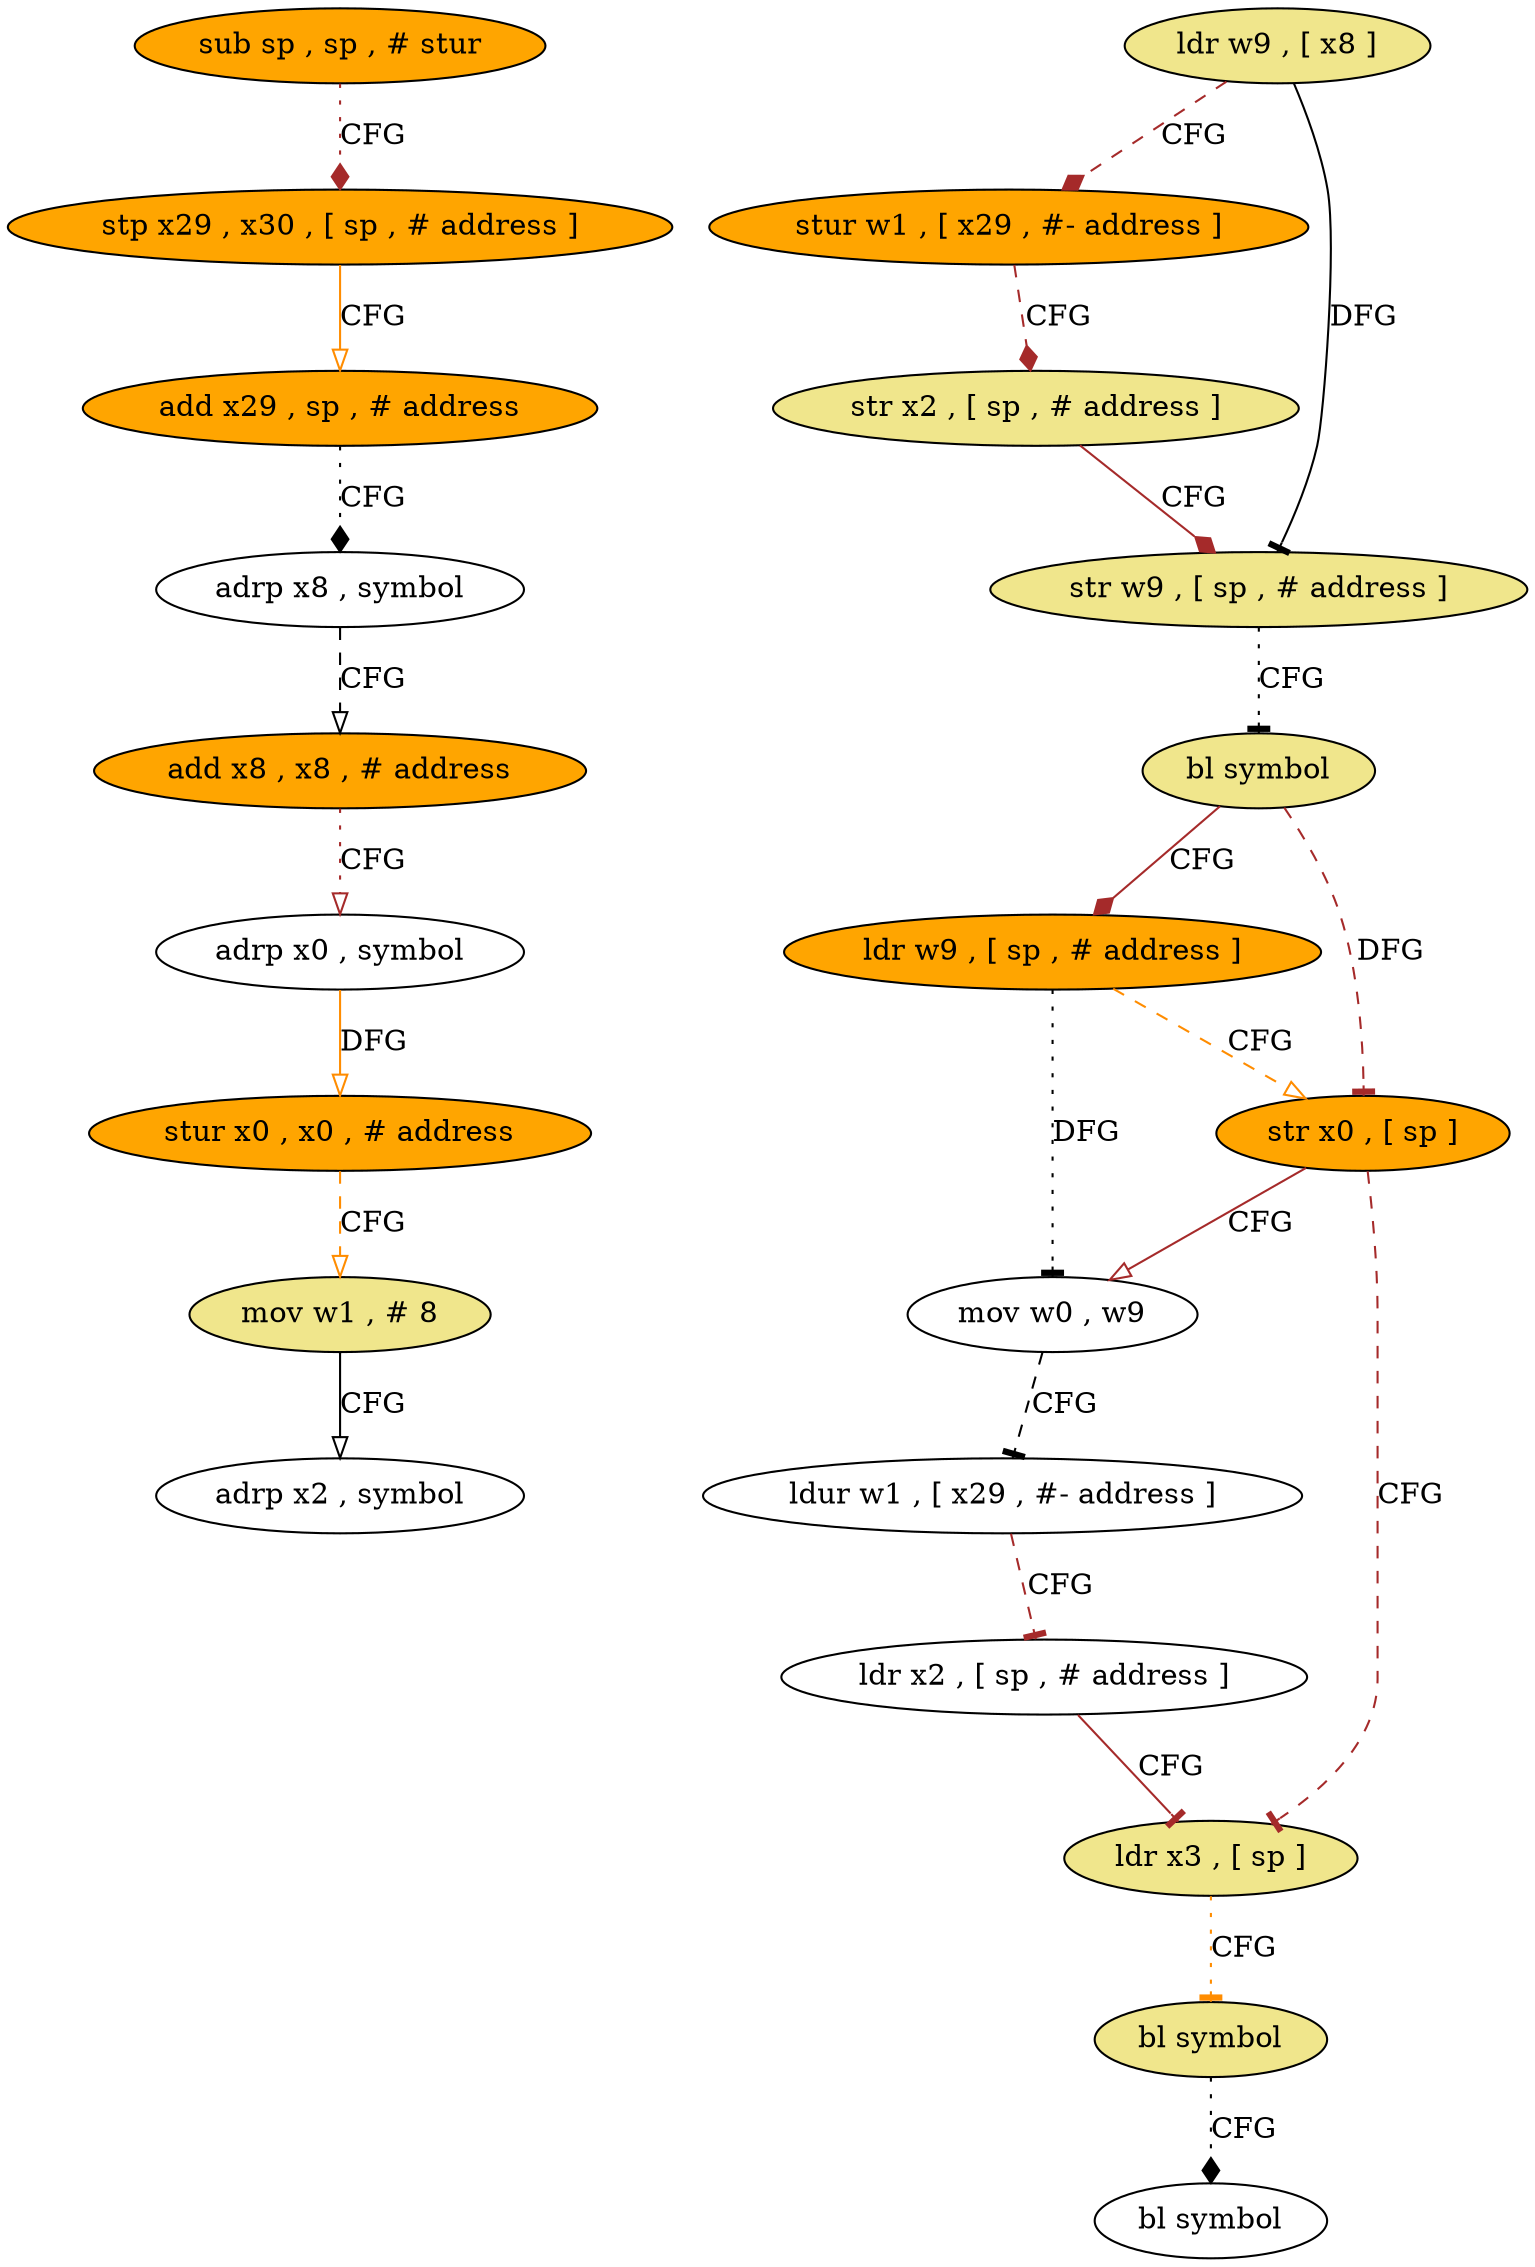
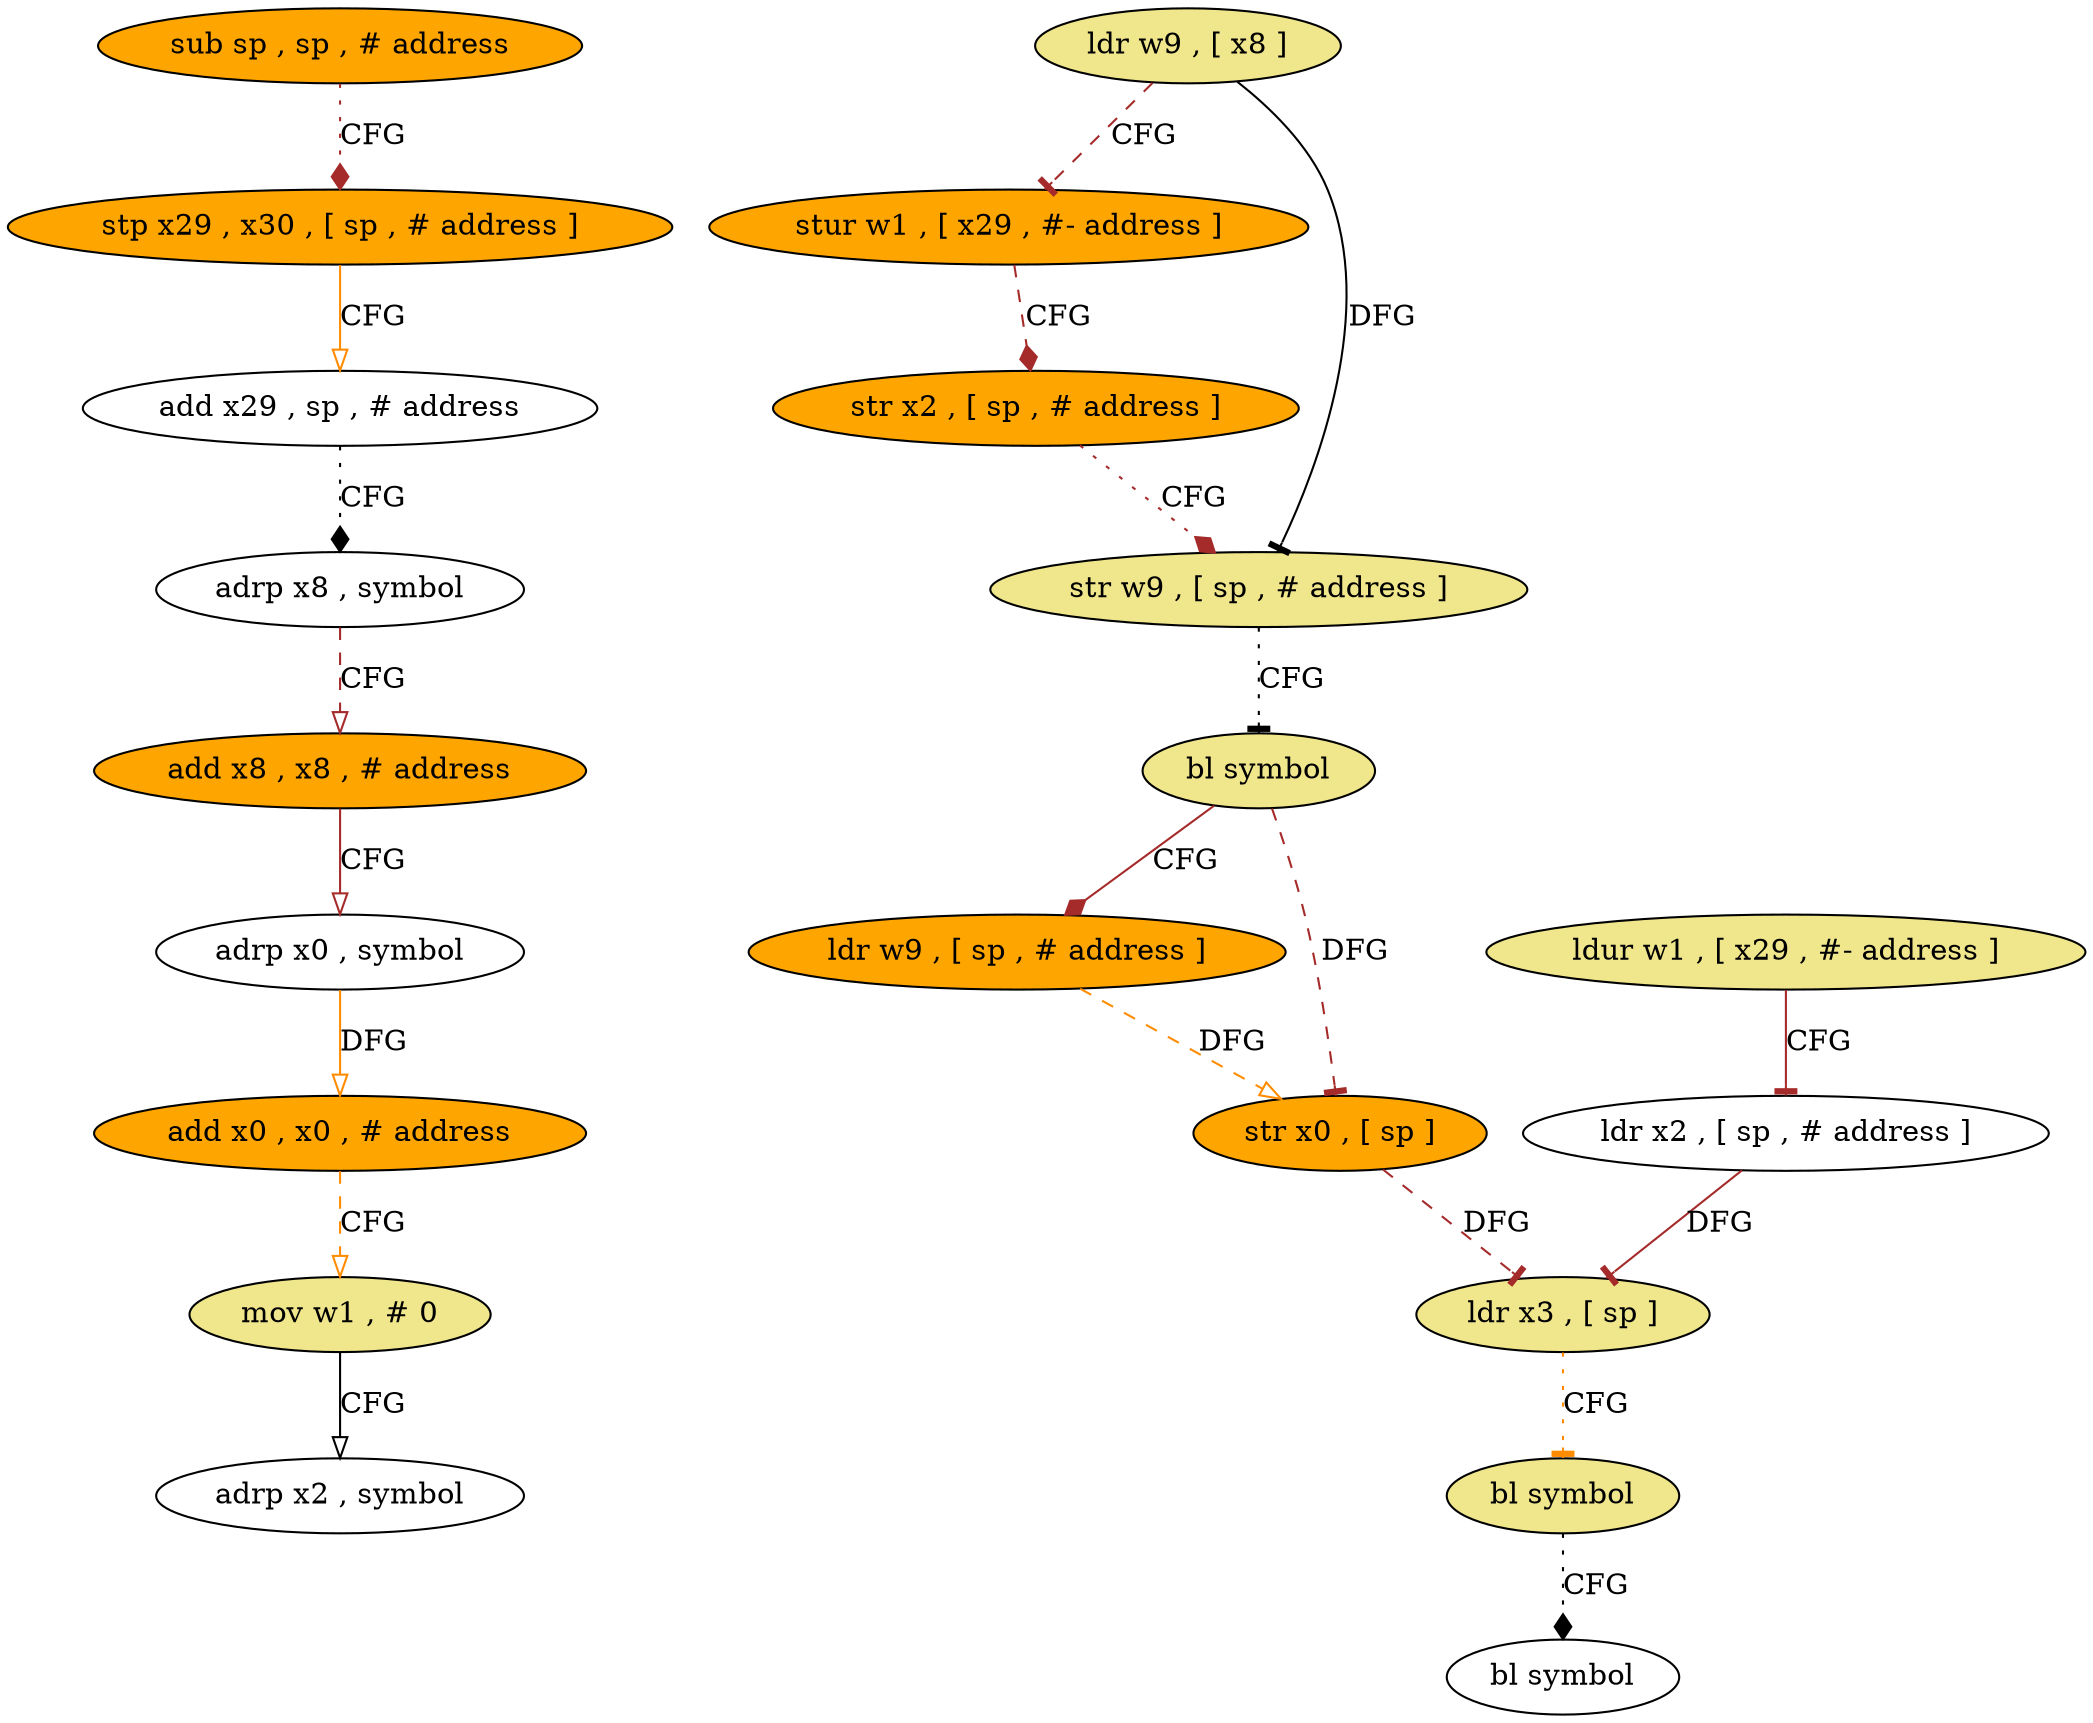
(340, 46) -> (340, 46)
(1155, 129) -> (1102, 132)
(340, 408) -> (340, 408)
(1036, 408) -> (1036, 408)
(1137, 491) -> (1137, 491)
(340, 670) -> (340, 670)
(340, 851) -> (340, 851)
(1261, 1043) -> (1233, 1043)
(340, 1133) -> (340, 1133)
(340, 1315) -> (340, 1315)
(1053, 1315) -> none
(1003, 1496) -> (1786, 952)
(1411, 1496) -> (1497, 1224)
(1022, 1581) -> (1786, 1037)
(1171, 1768) -> (1720, 1224)
